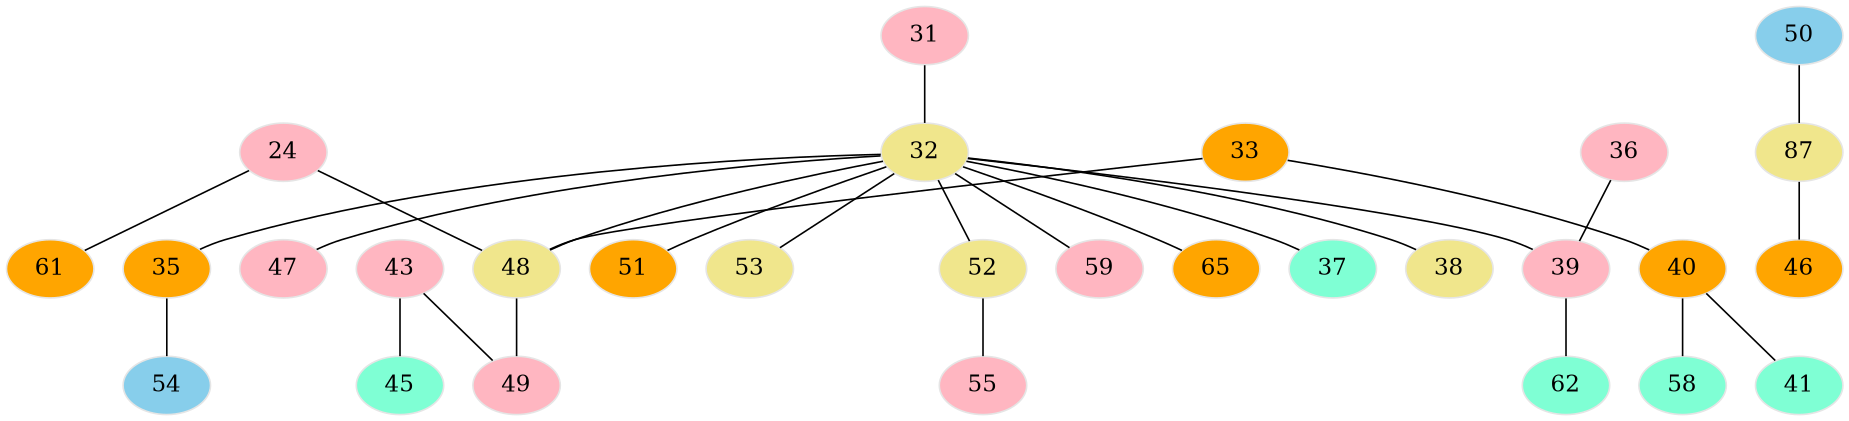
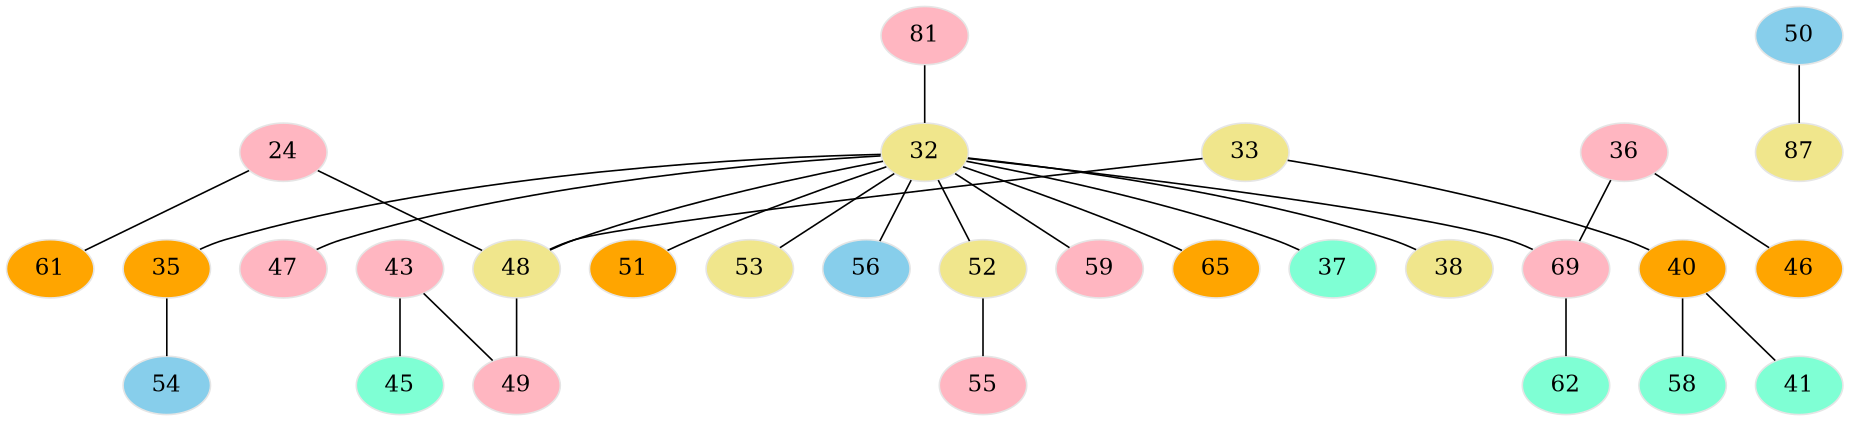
(925, 36) -> (925, 36)
(1245, 152) -> (1245, 152)
(1799, 211) -> (1712, 211)
none -> (866, 269)
(1566, 269) -> (1566, 269)
